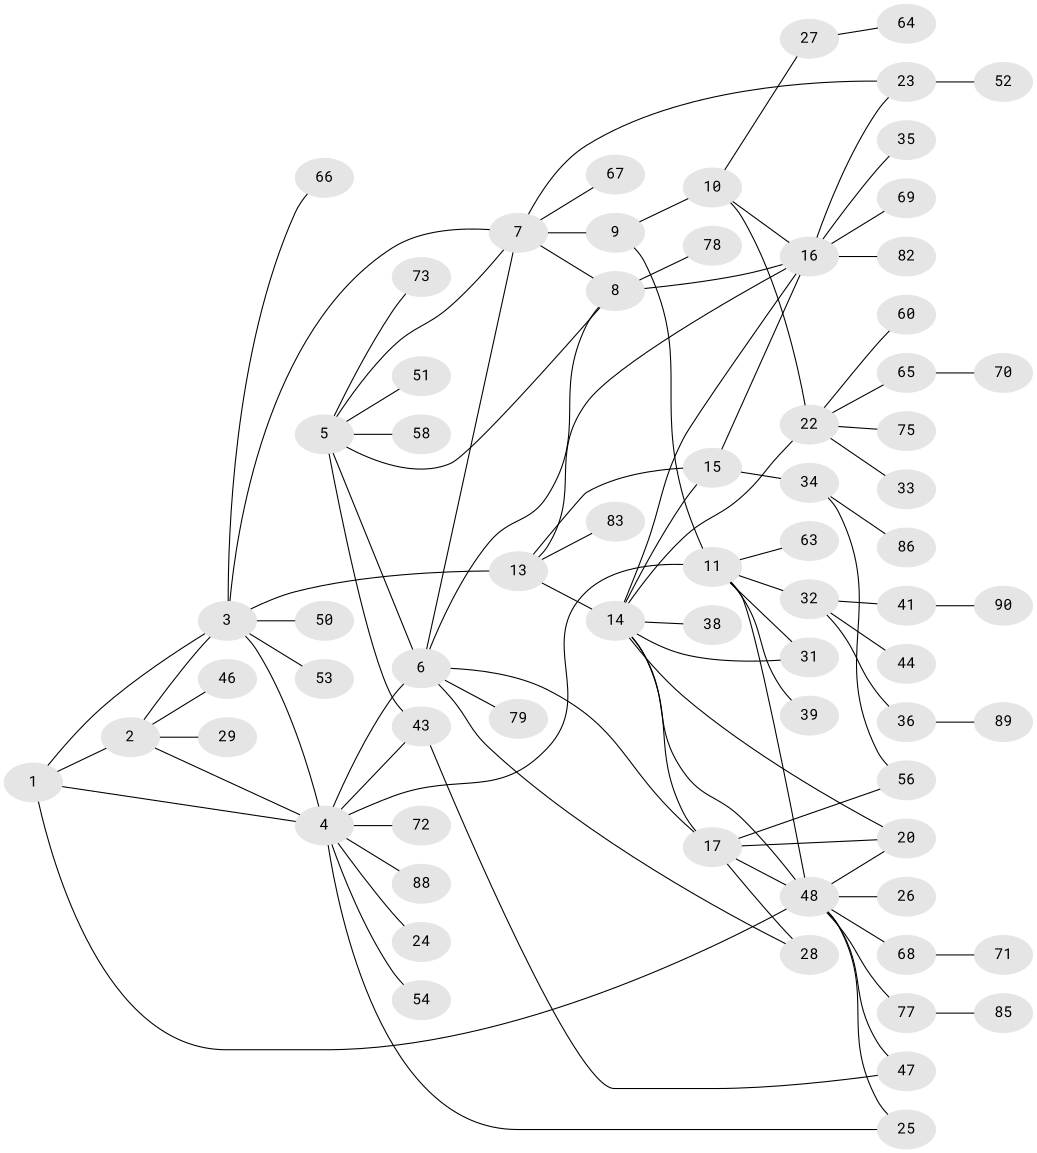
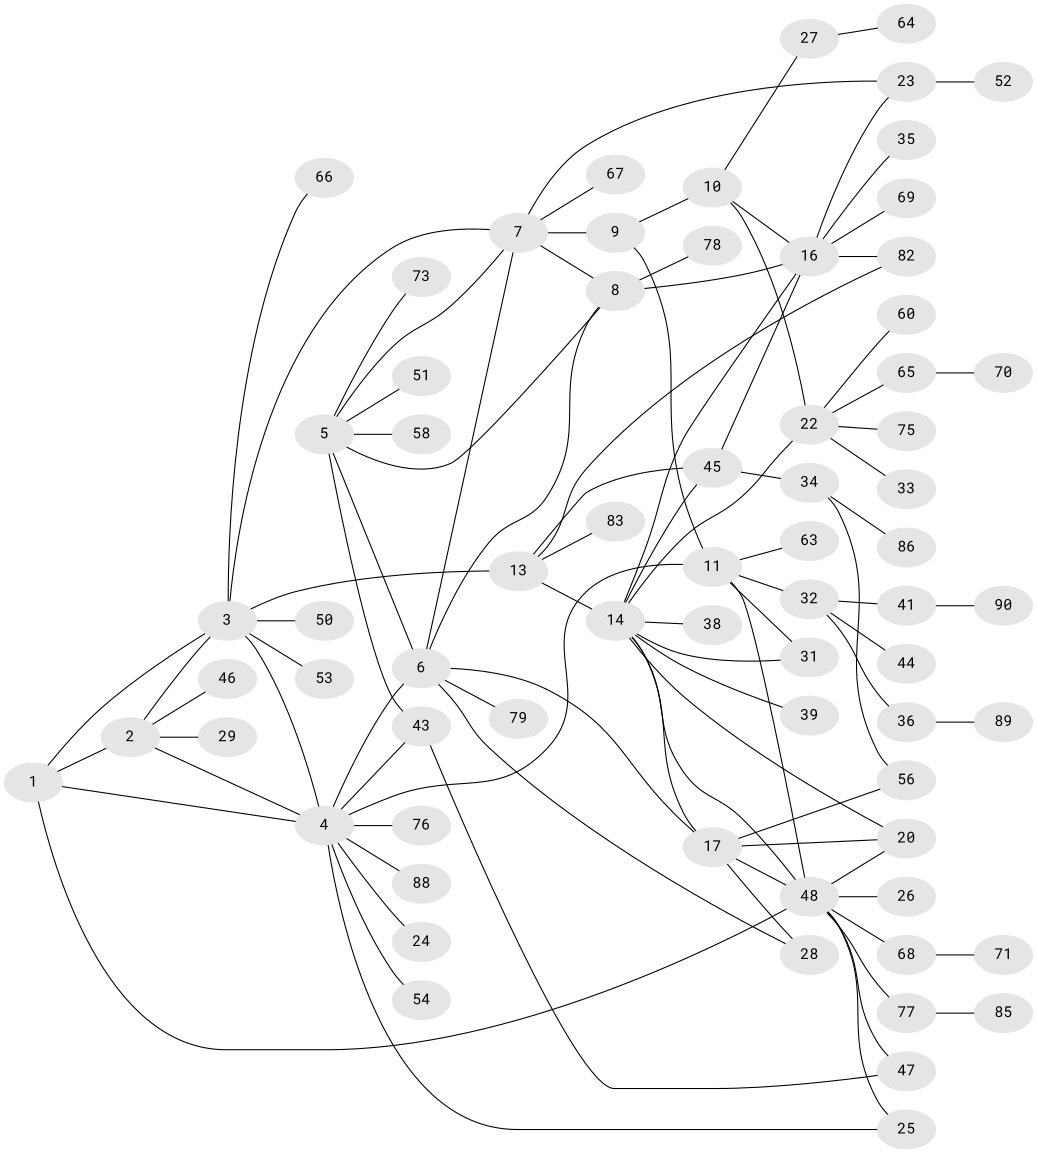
(614, 377) -> (683, 383)
(712, 468) -> (712, 468)
(771, 670) -> (706, 677)
(421, 826) -> (421, 826)
